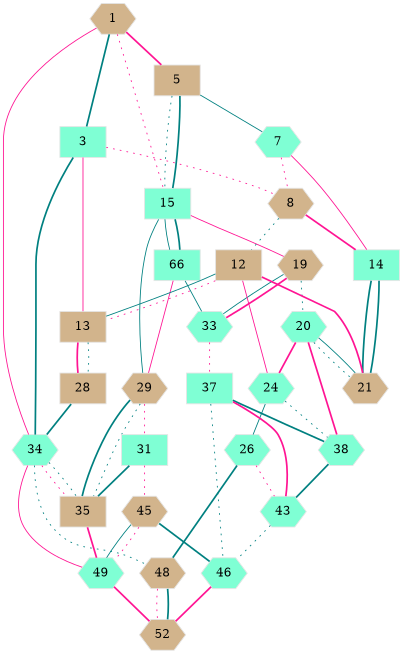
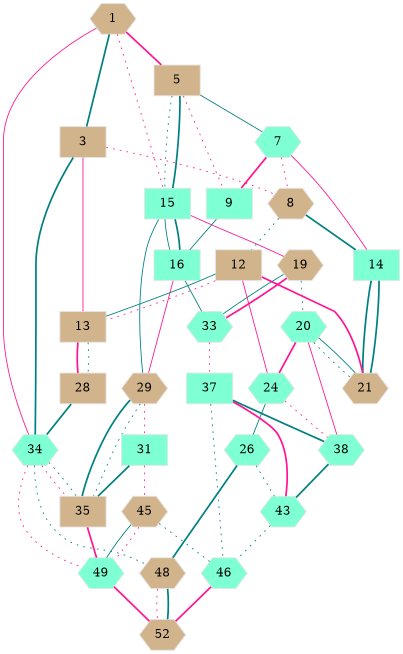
(83, 142) -> (83, 142)
none -> (229, 204)
(331, 232) -> (331, 232)
(177, 265) -> (177, 265)
(323, 388) -> (323, 388)
(306, 419) -> (306, 419)
(265, 481) -> (265, 481)
(26, 531) -> (26, 531)
(188, 545) -> (188, 545)
